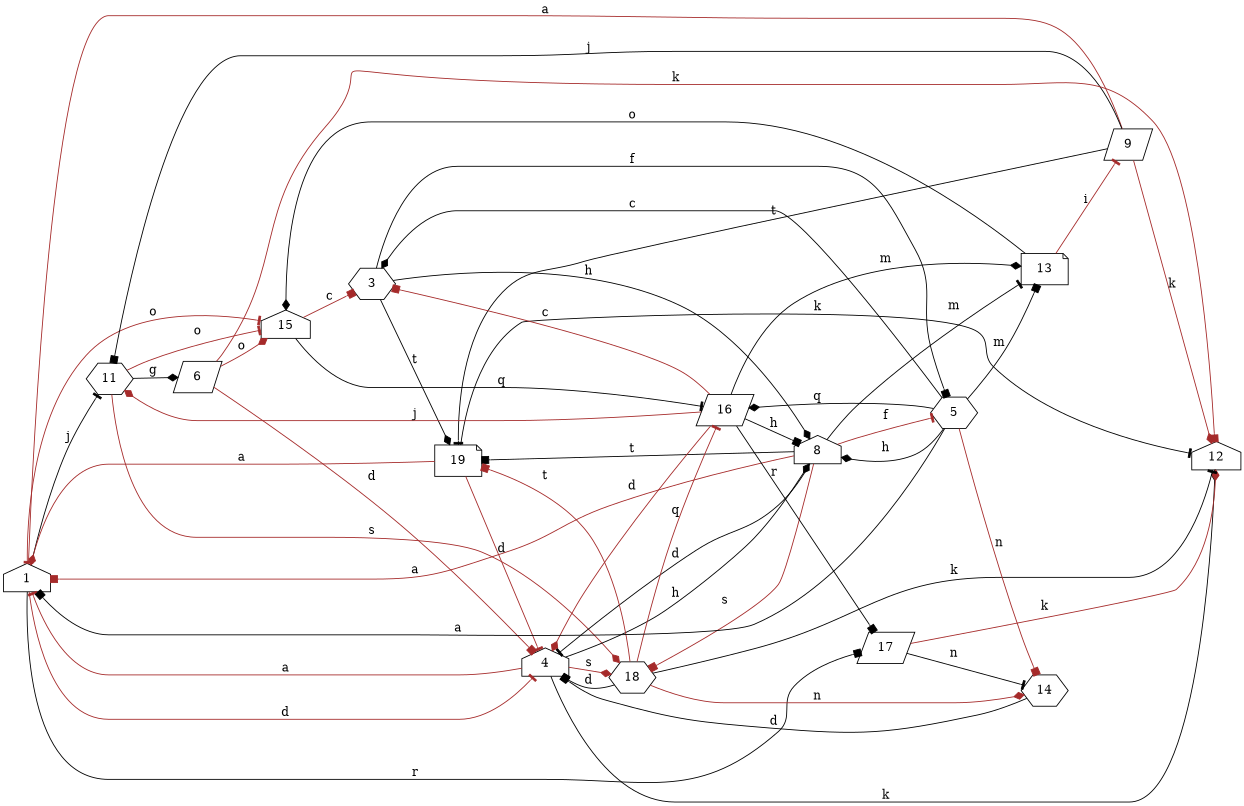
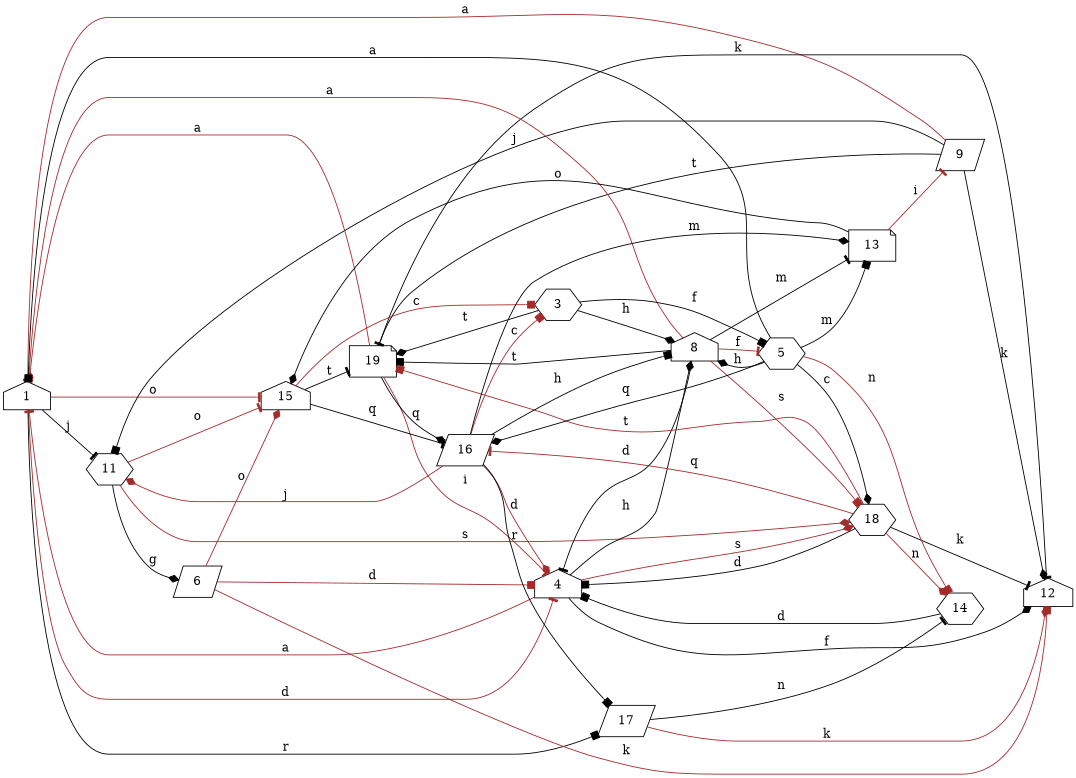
(698, 211) -> (844, 422)
(1171, 297) -> (1003, 370)
none -> (325, 381)
none -> (411, 419)
(502, 549) -> (466, 480)
(886, 796) -> (827, 642)
